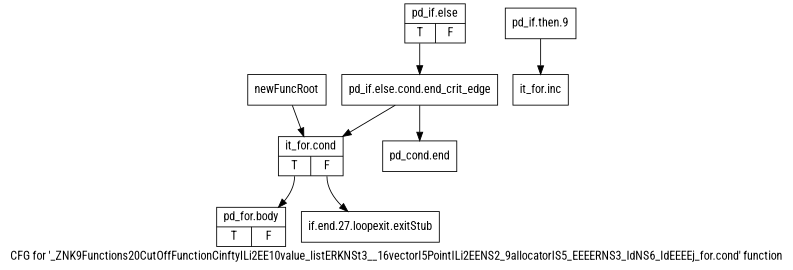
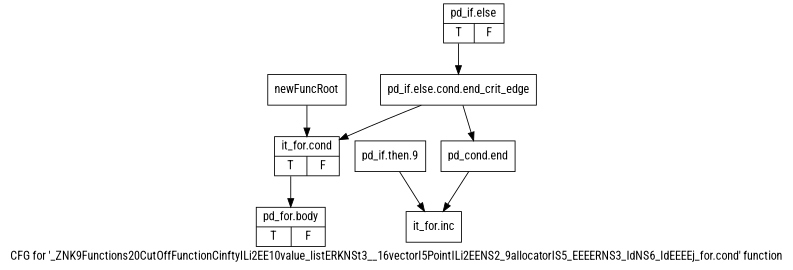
none -> (458, 188)
(370, 227) -> none
